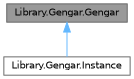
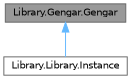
(67, 66) -> (66, 66)
